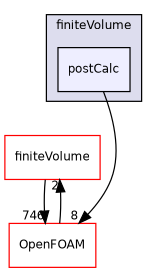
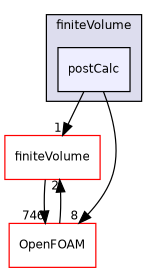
none -> (76, 109)
